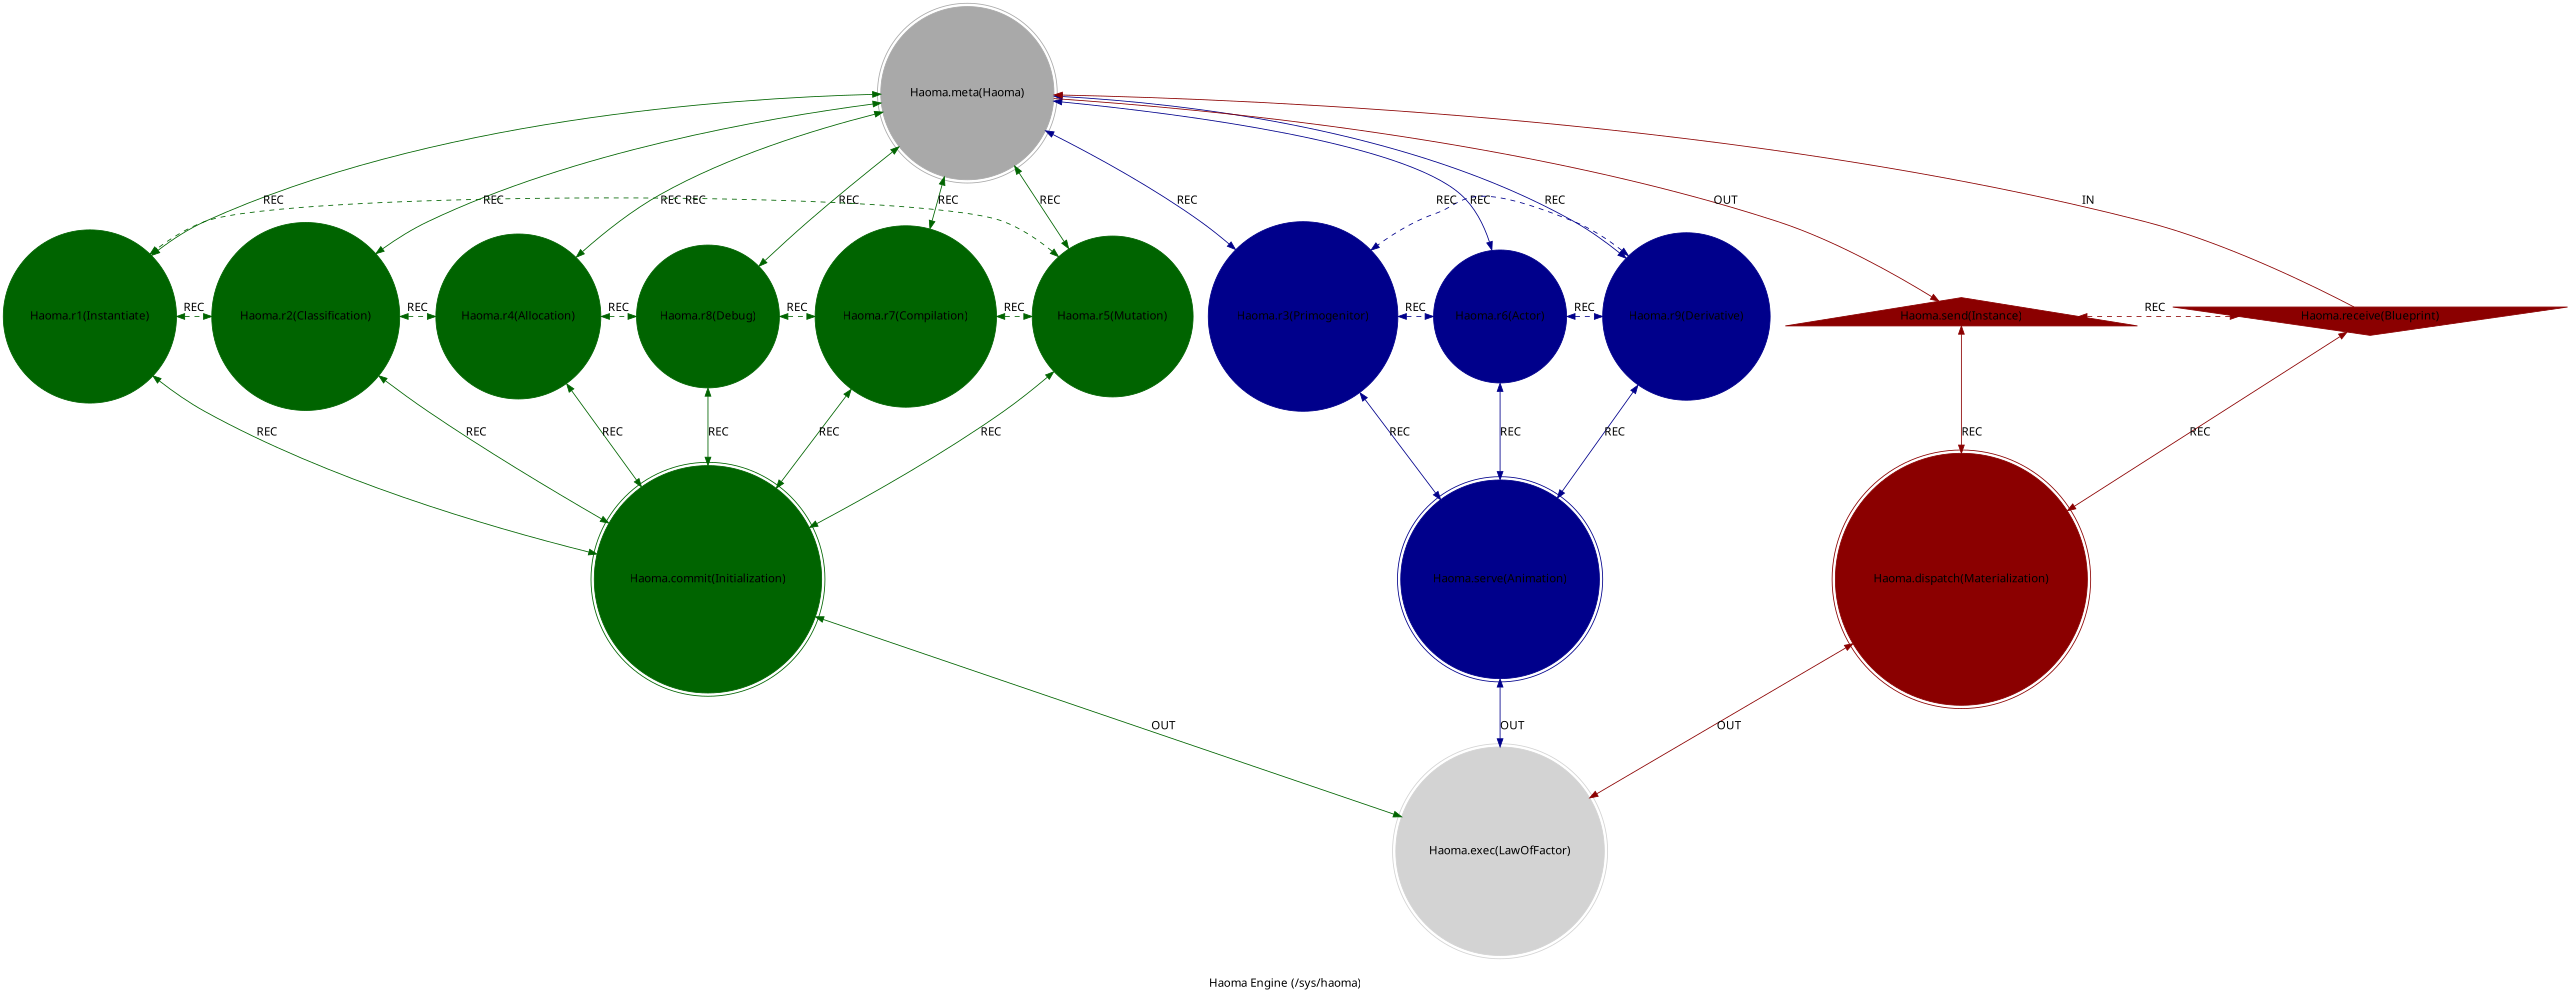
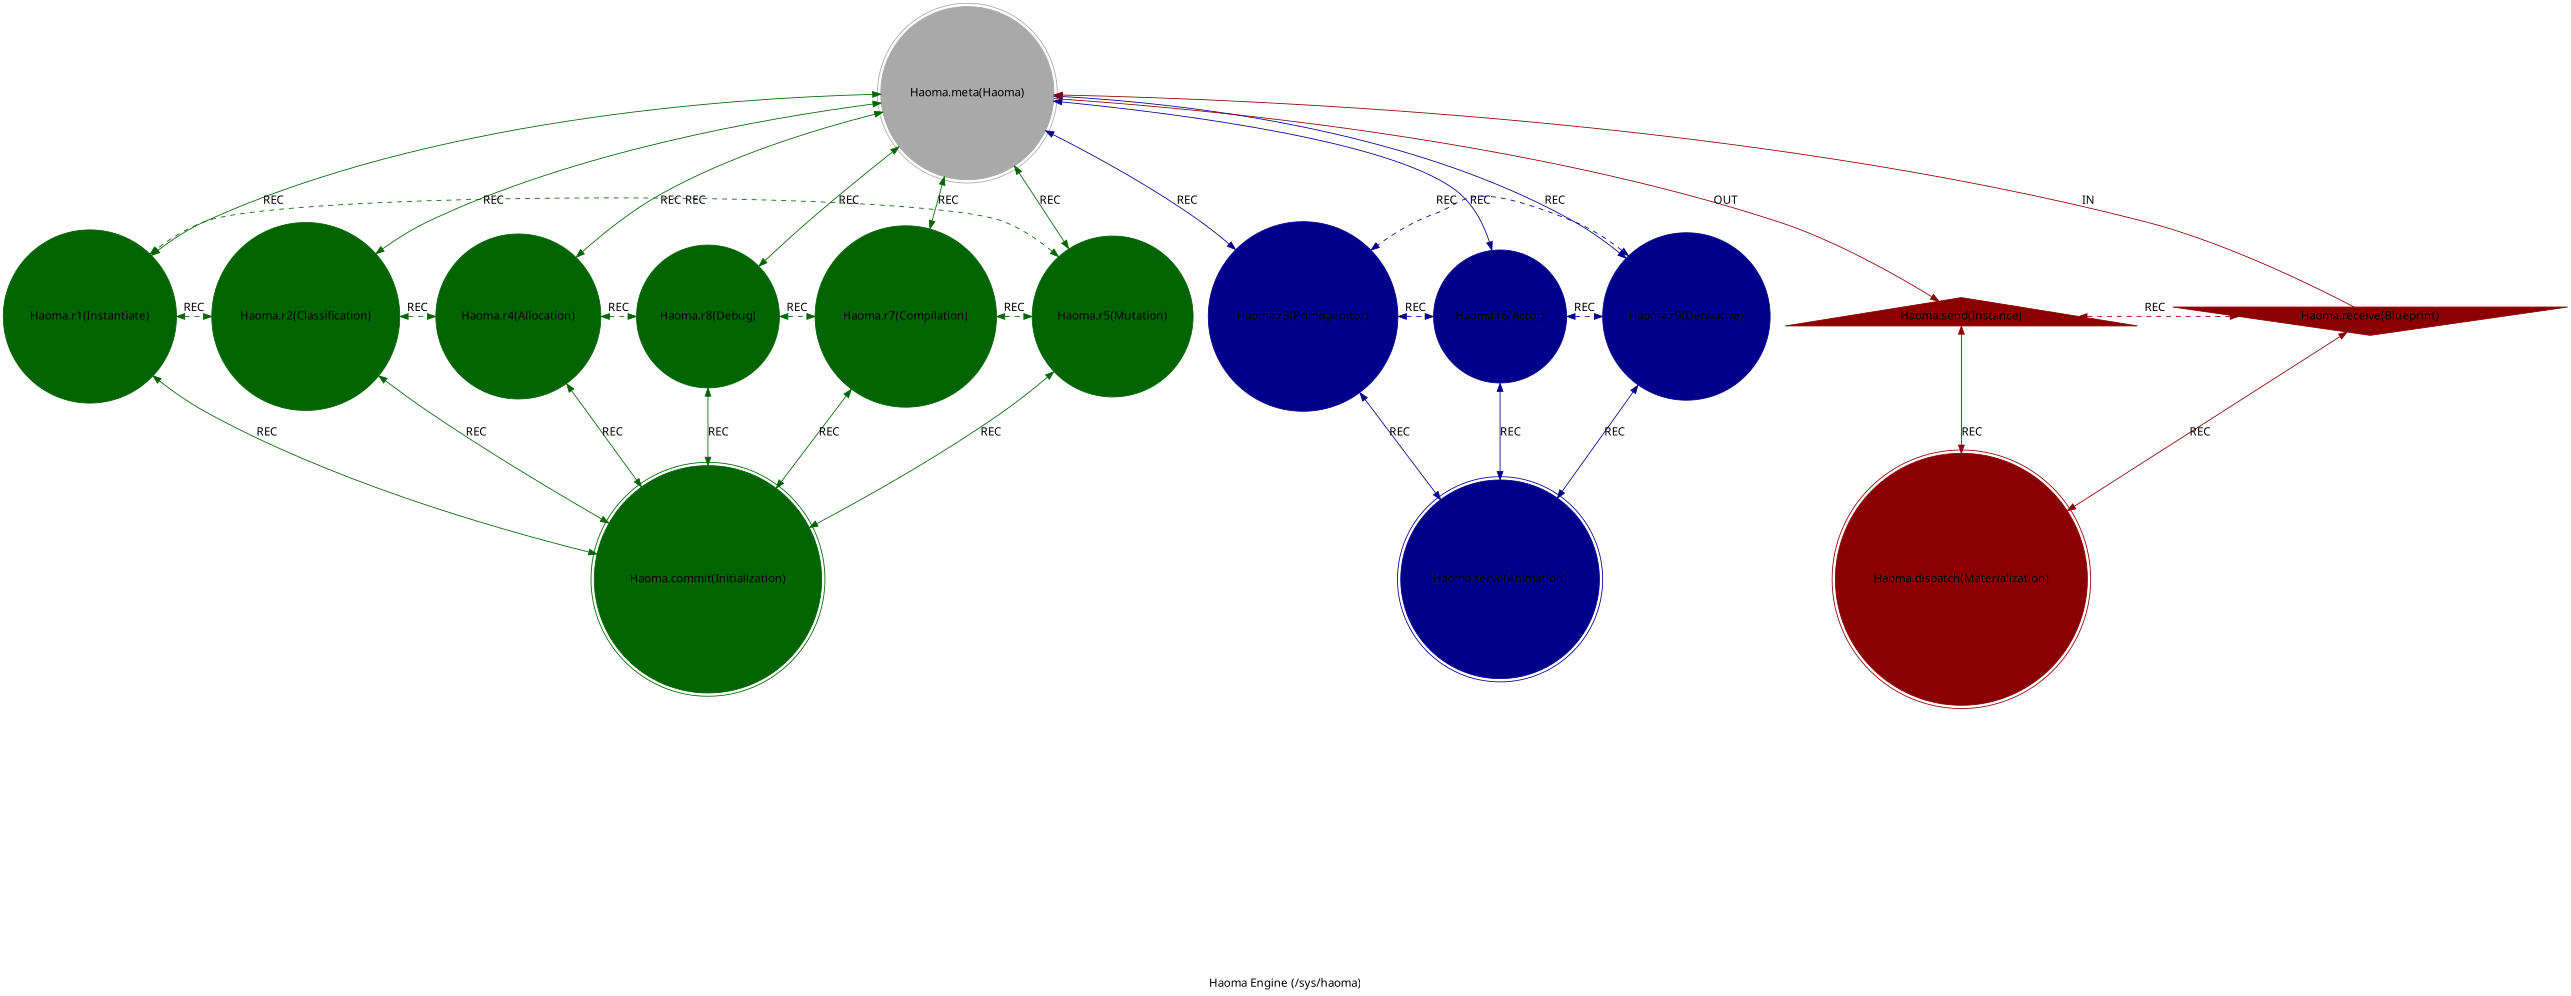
(1500, 851) -> none
